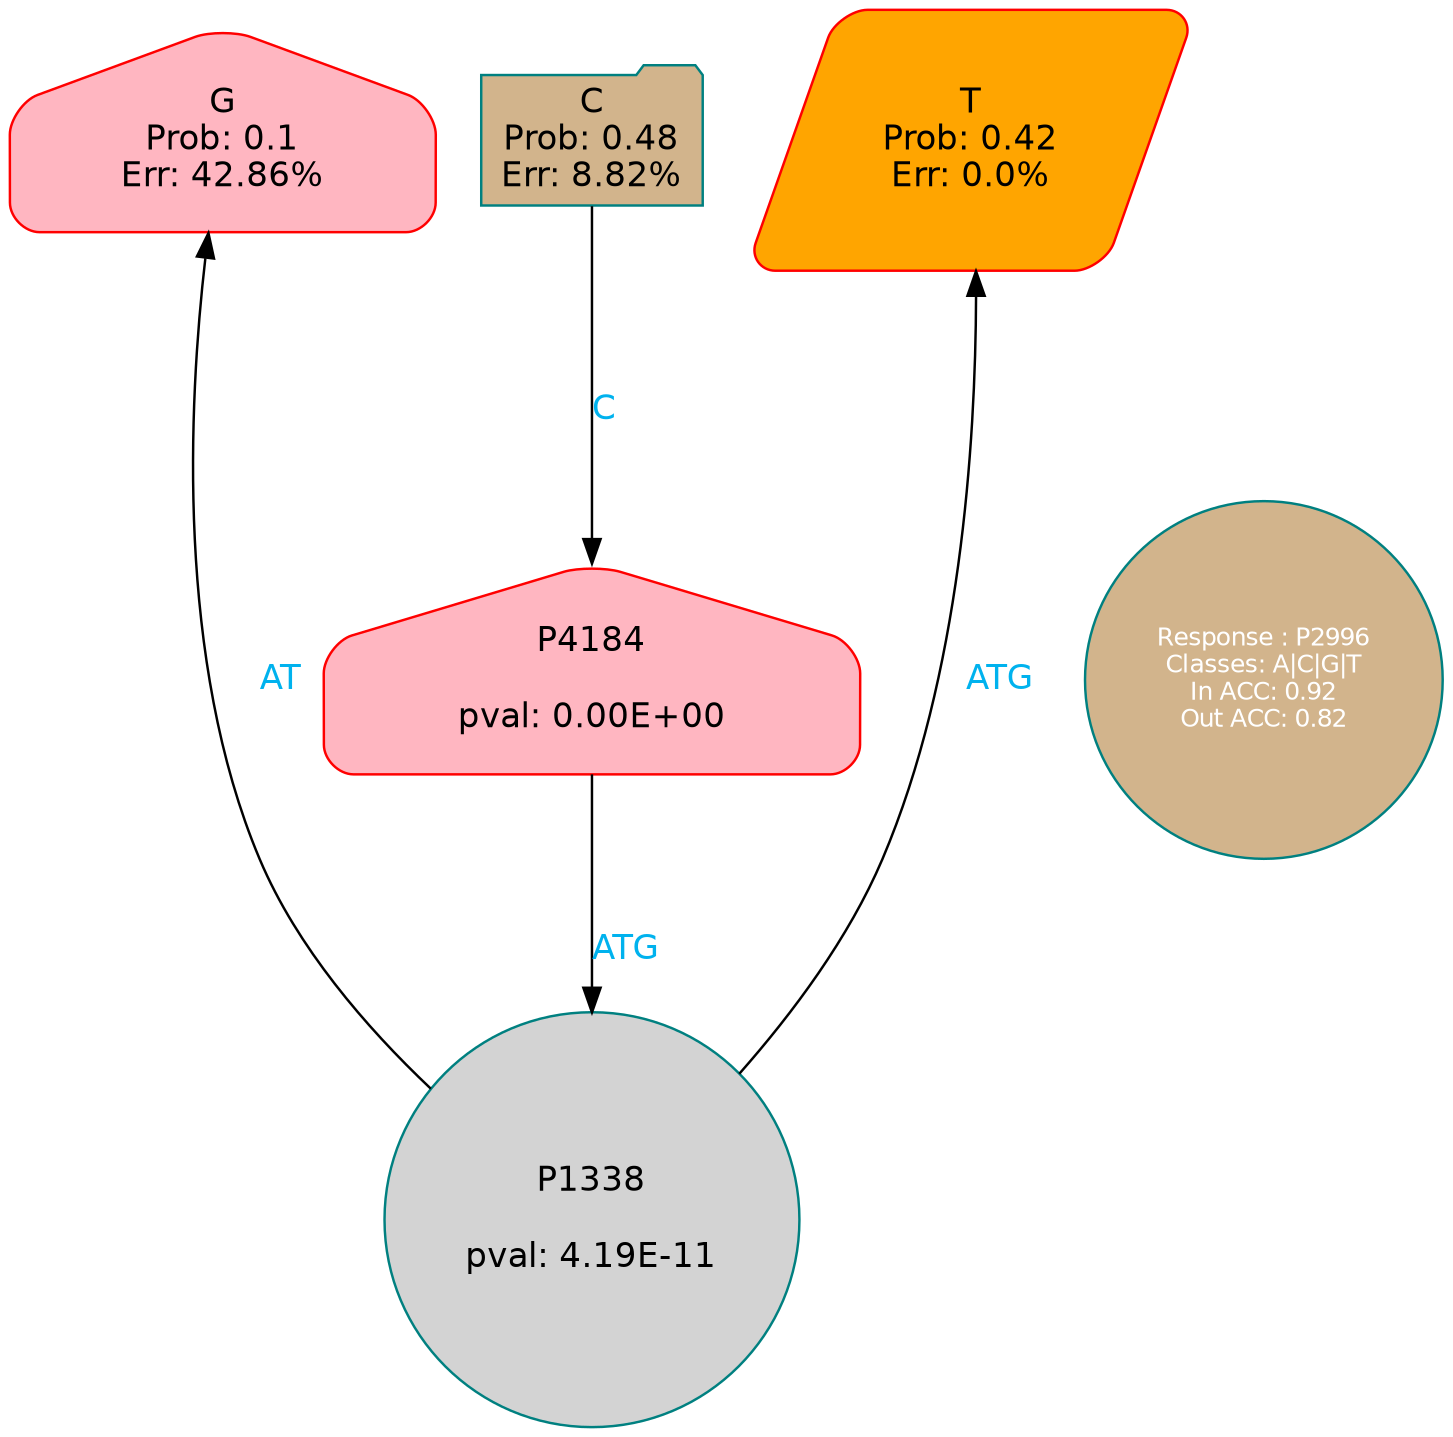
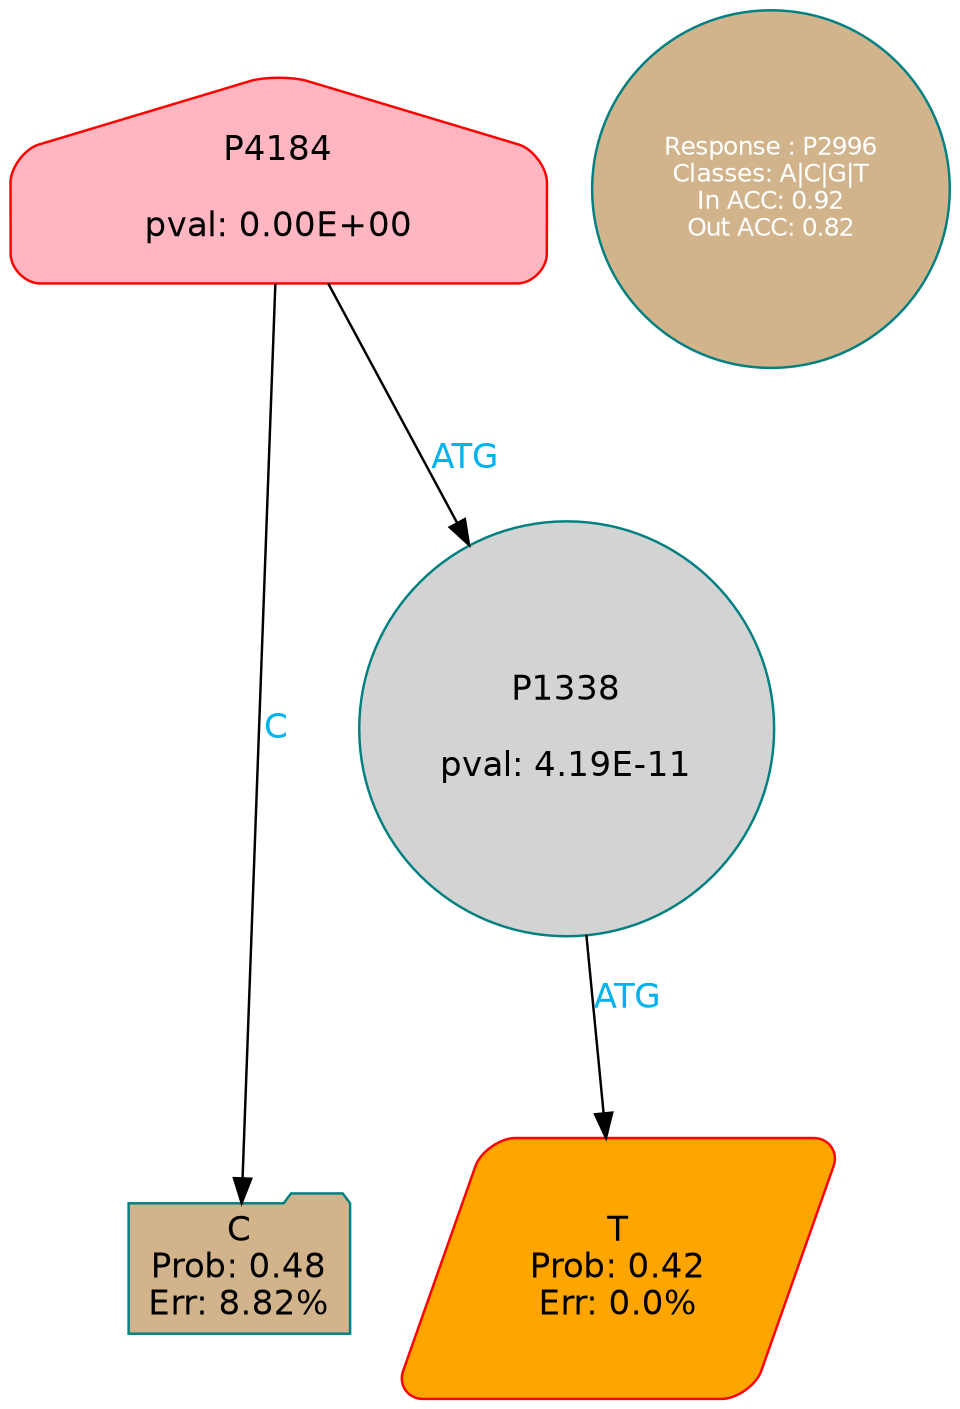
(223, 140) -> none
(592, 372) -> (259, 731)
